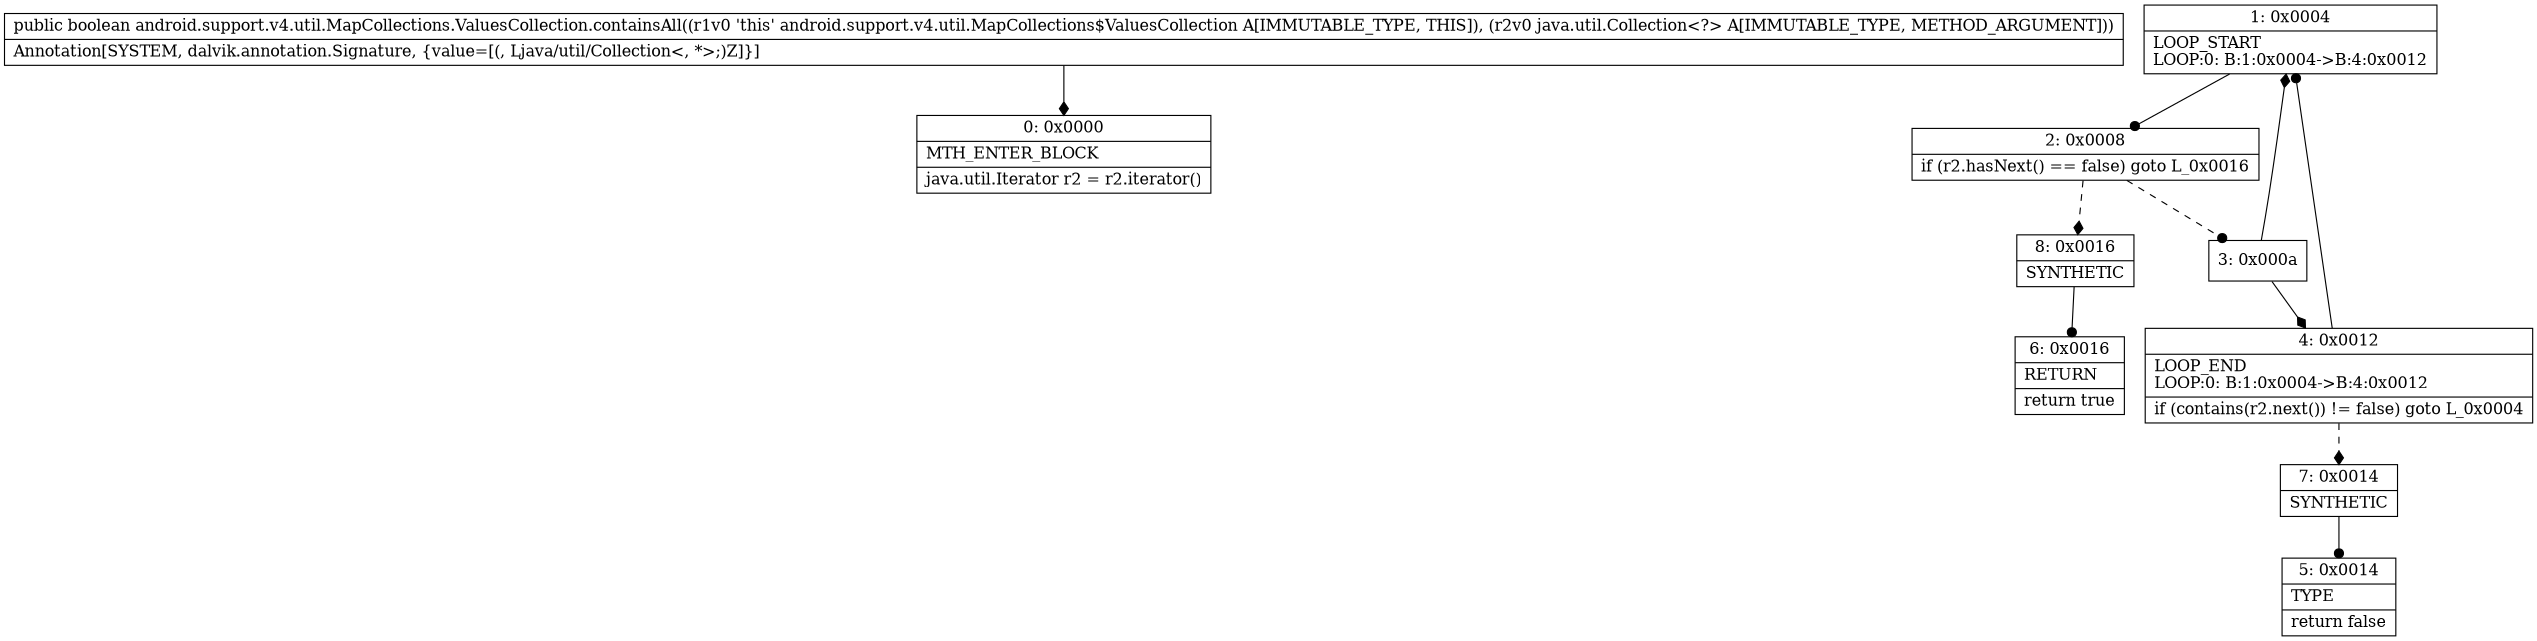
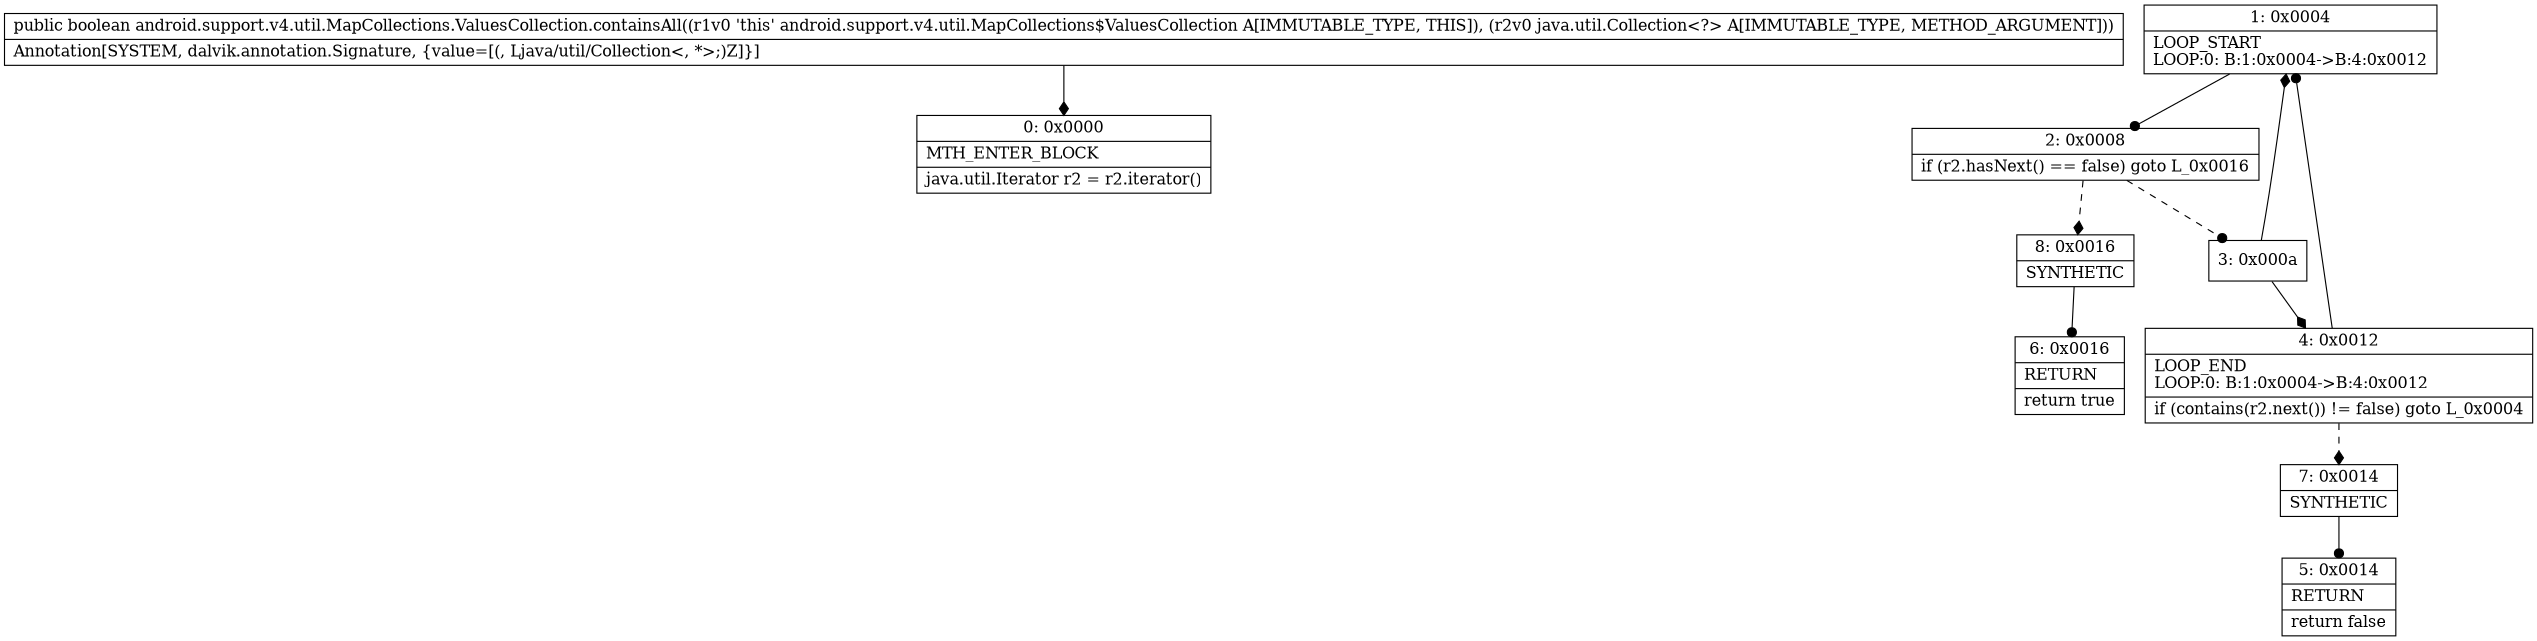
(2313, 596) -> (2328, 596)
